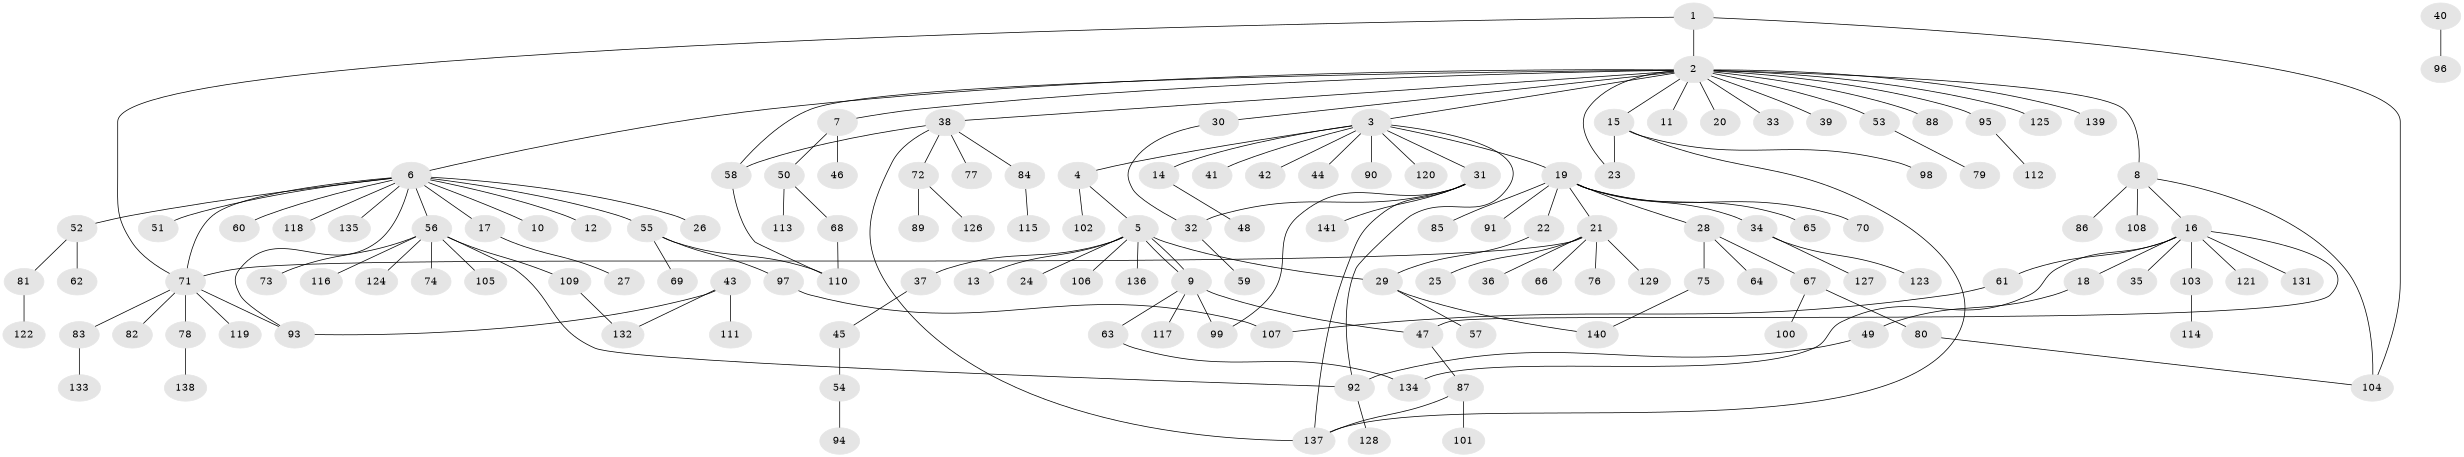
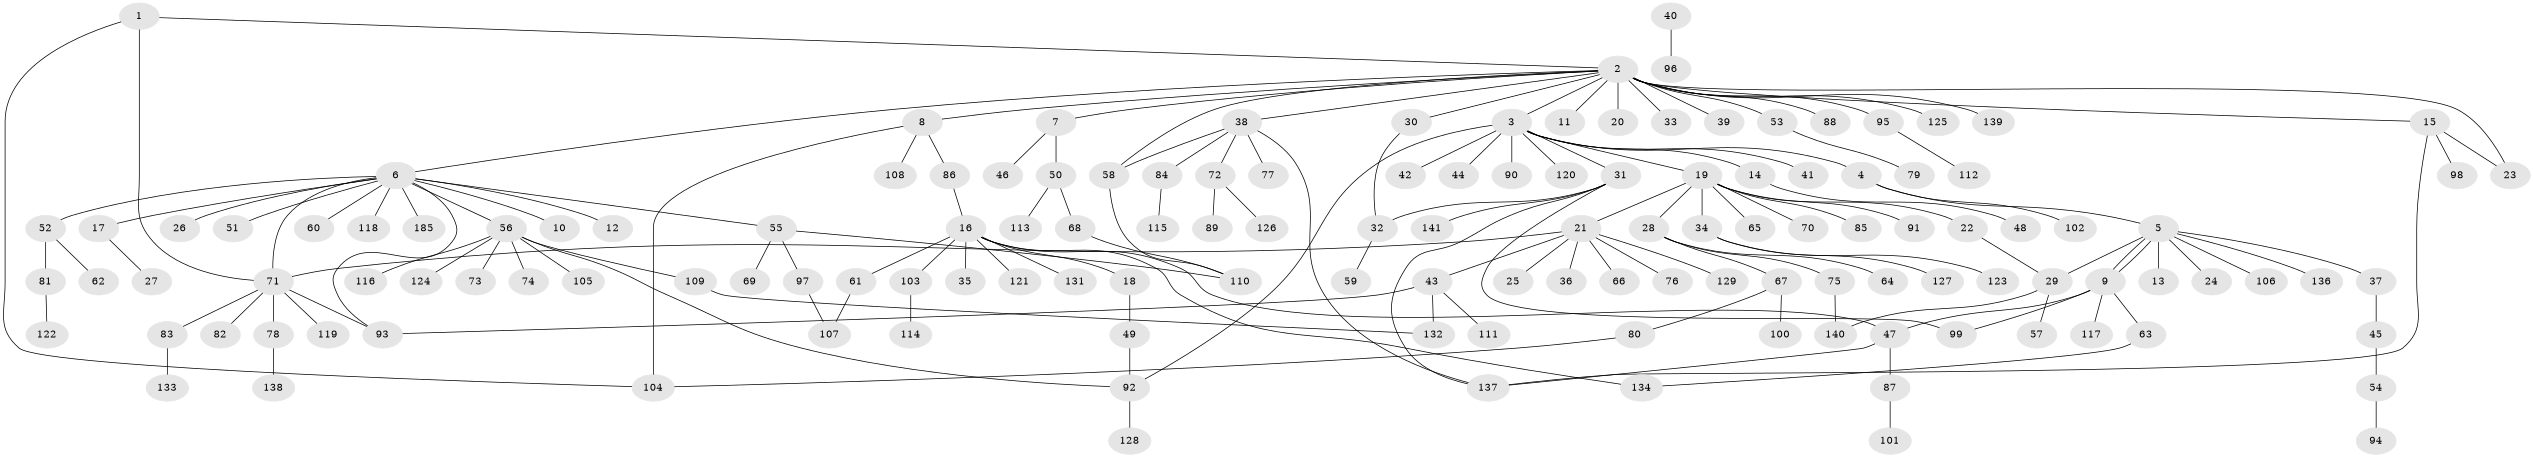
(2165, 202) -> (958, 202)
(349, 229) -> (424, 229)
none -> (1507, 255)
(1389, 415) -> (1692, 367)
